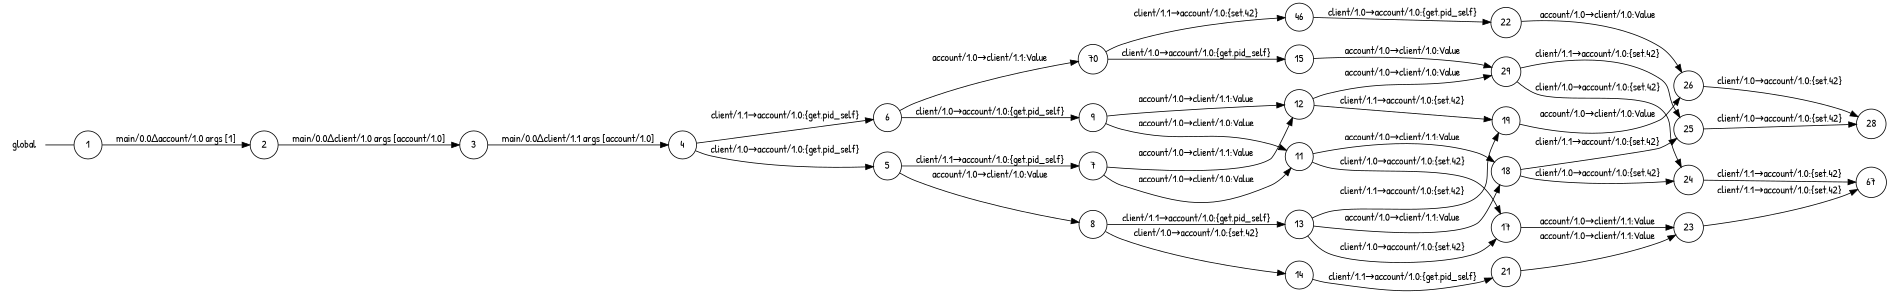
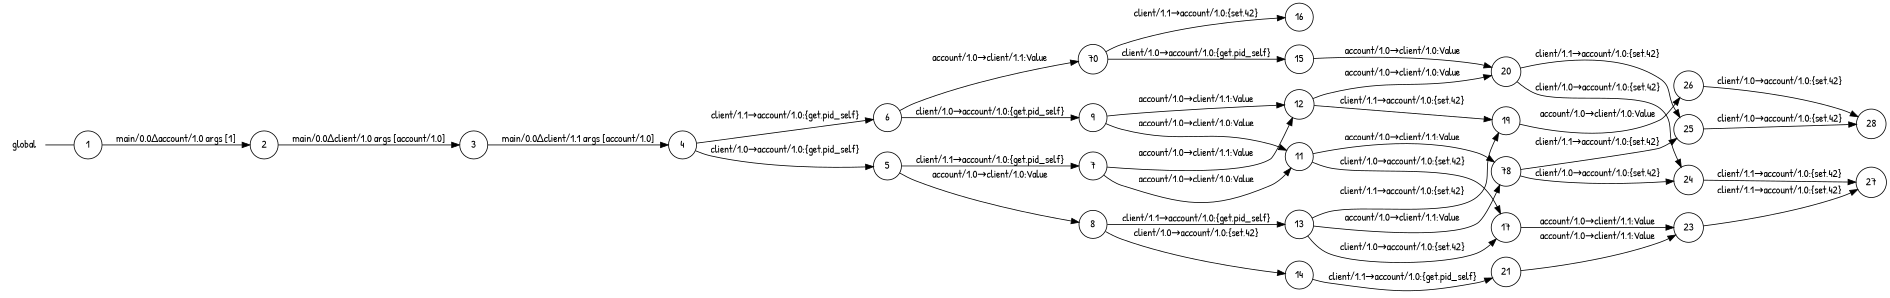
(1299, 17) -> (1299, 17)
(1506, 23) -> none
(1506, 72) -> (1506, 72)
(1506, 171) -> (1506, 171)
(1871, 182) -> (1871, 182)
